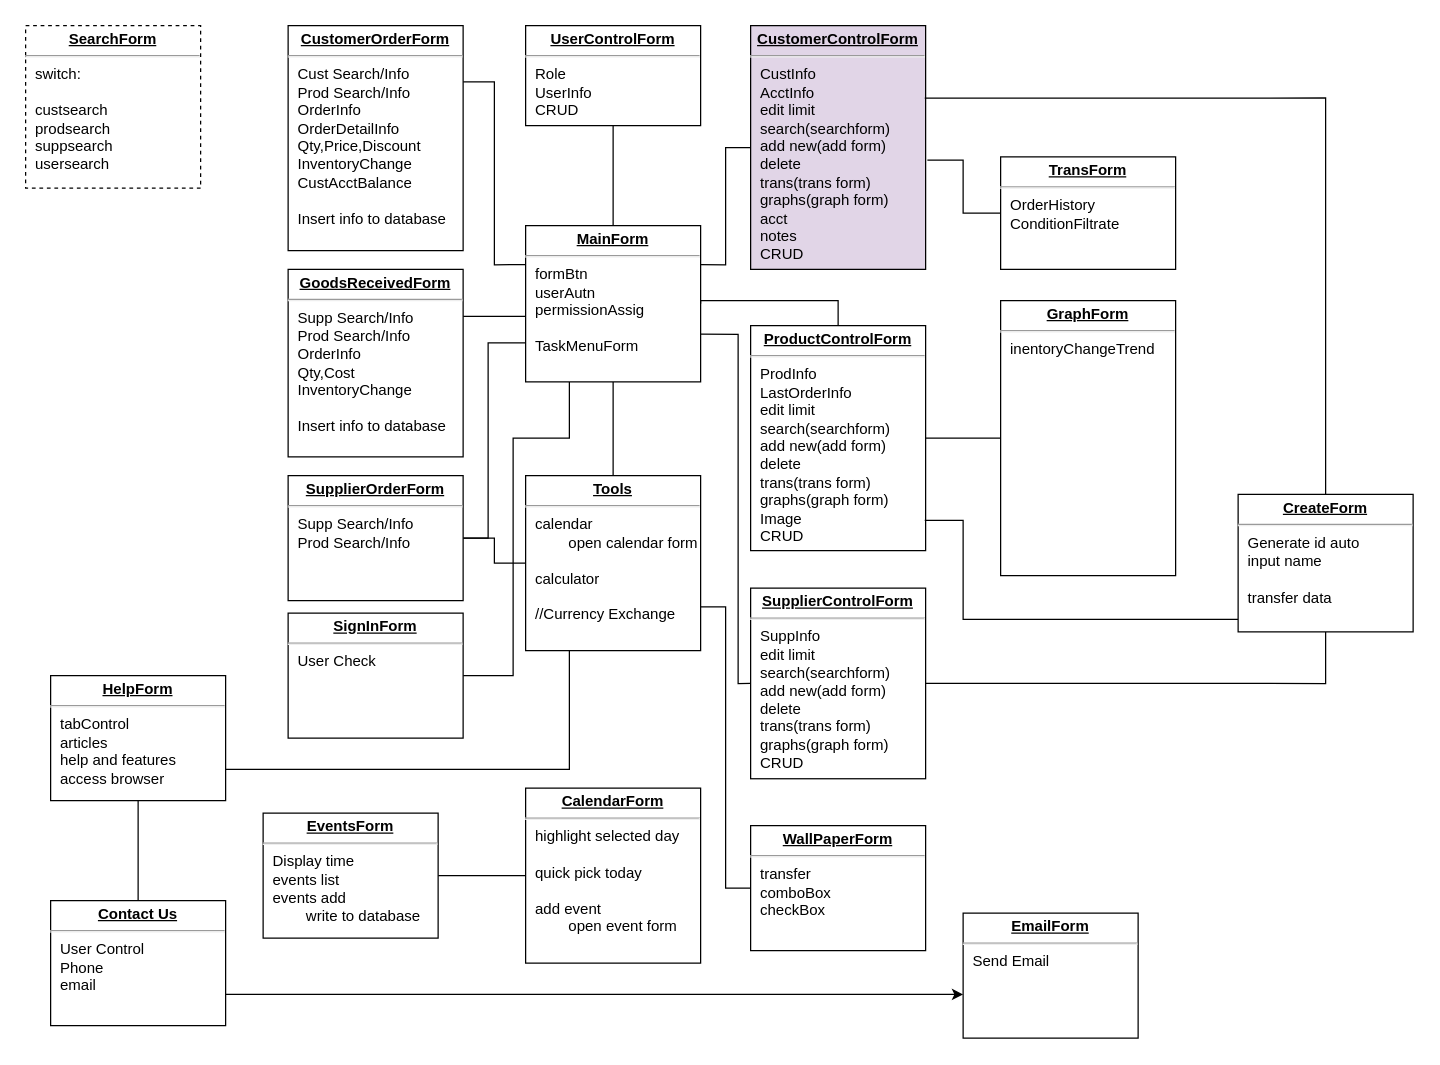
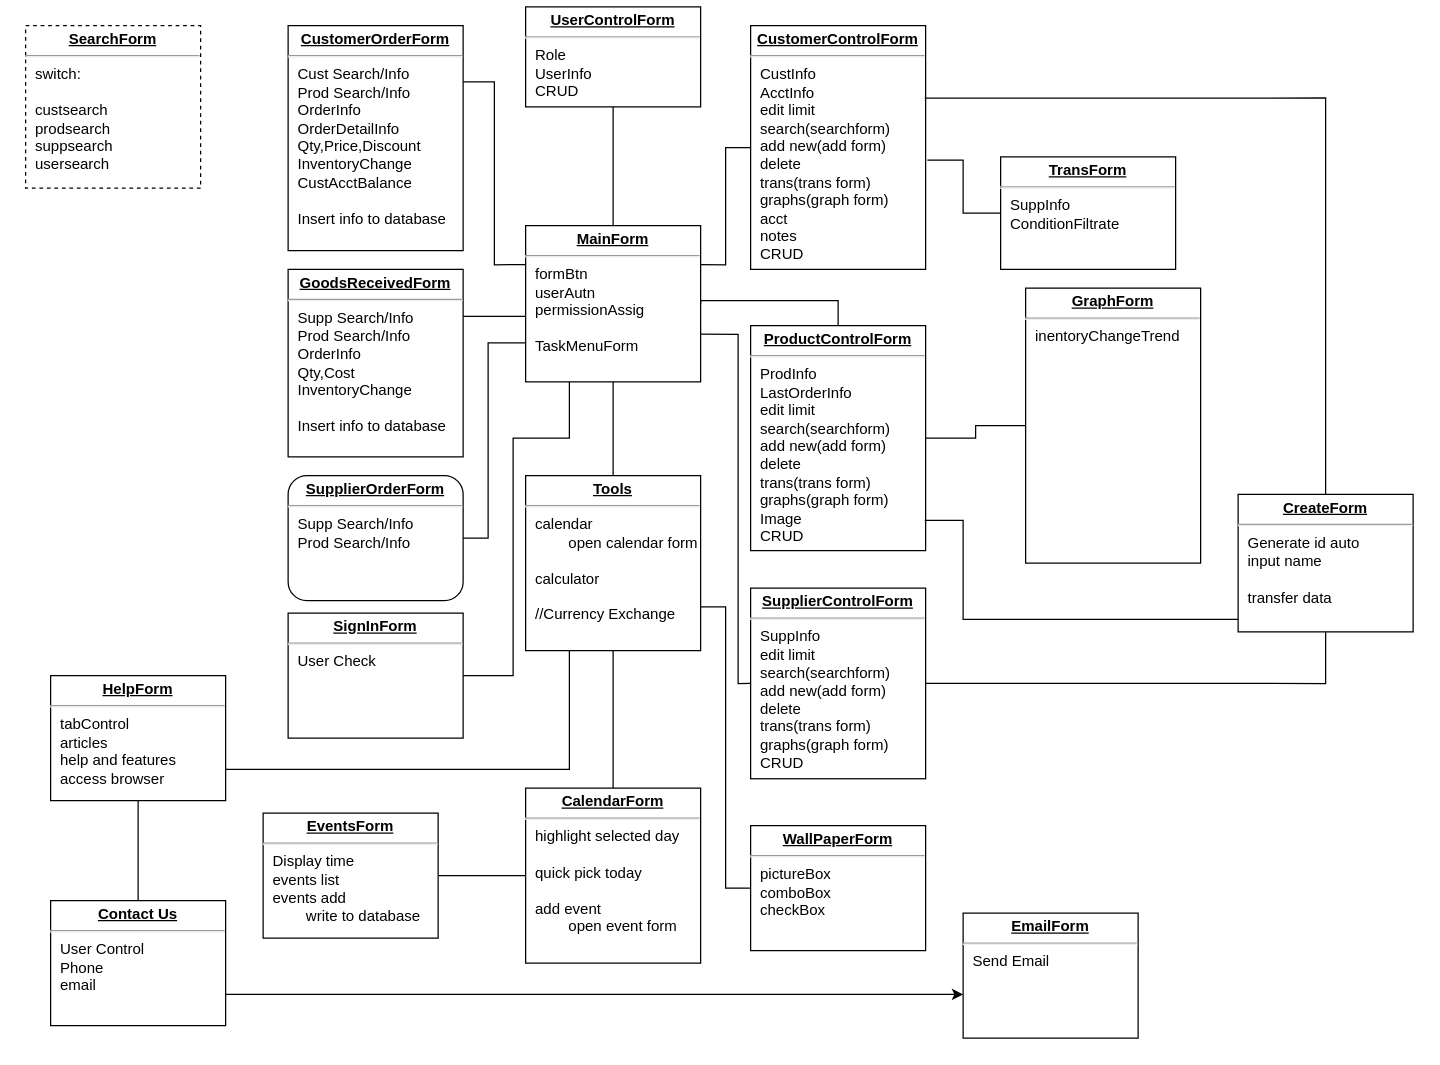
(613, 76) -> (613, 57)
(838, 148) -> (838, 148)
(1064, 184) -> (1064, 184)
(1088, 438) -> (1113, 426)
(376, 538) -> (376, 538)
(496, 563) -> (613, 719)
(801, 862) -> (801, 862)
